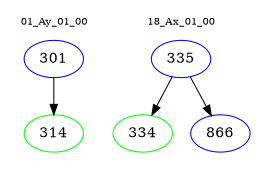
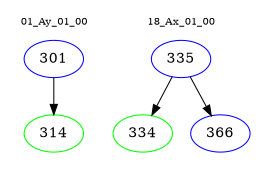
(220, 133) -> (220, 133)
